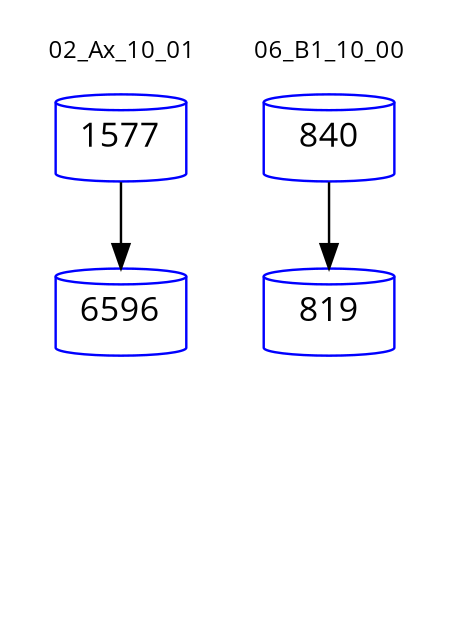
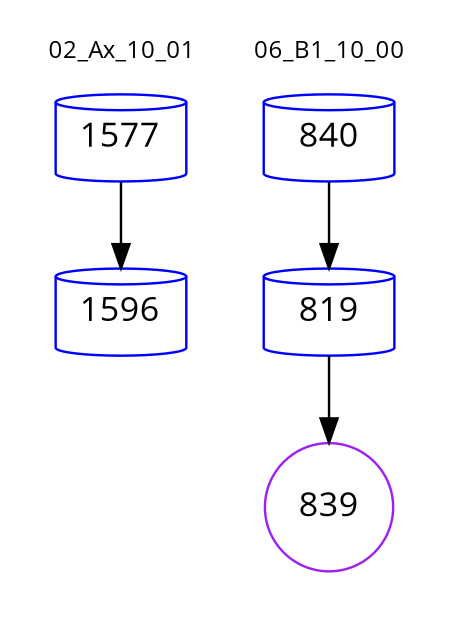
(121, 312) -> (121, 312)
none -> (329, 507)
